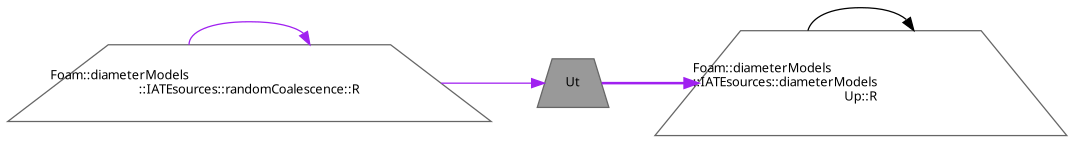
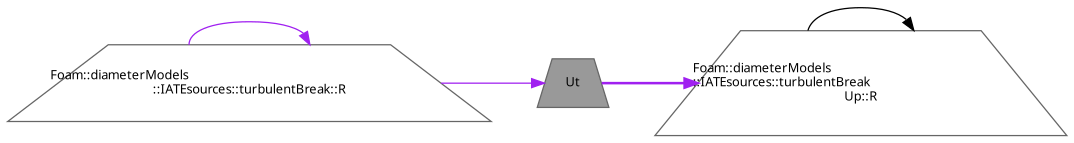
(249, 83) -> (249, 83)
(861, 83) -> (861, 83)
